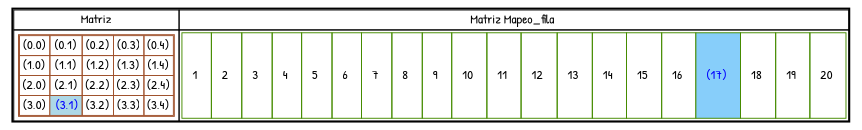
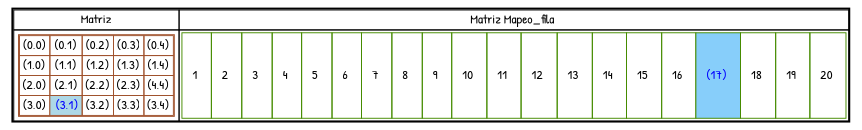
(159, 85) -> (159, 85)
